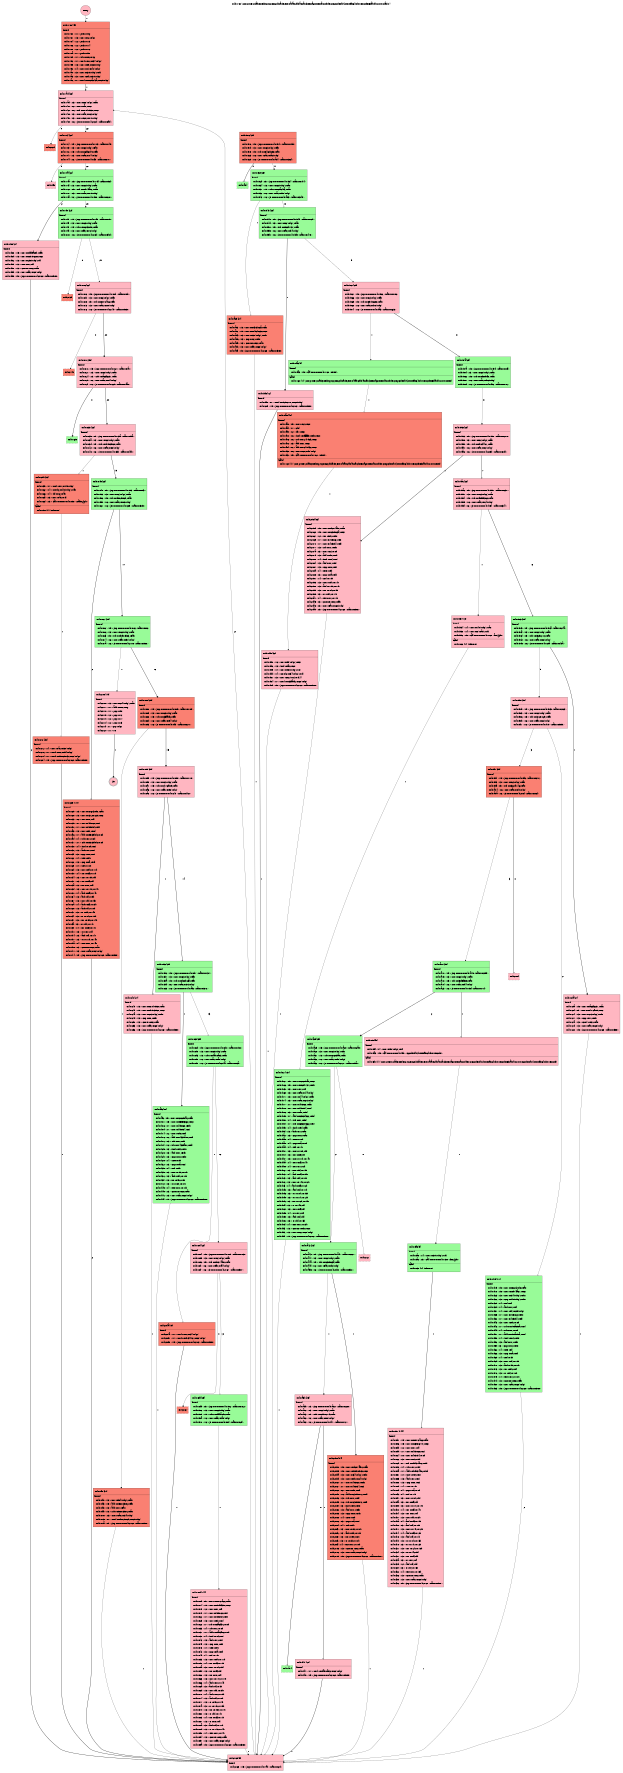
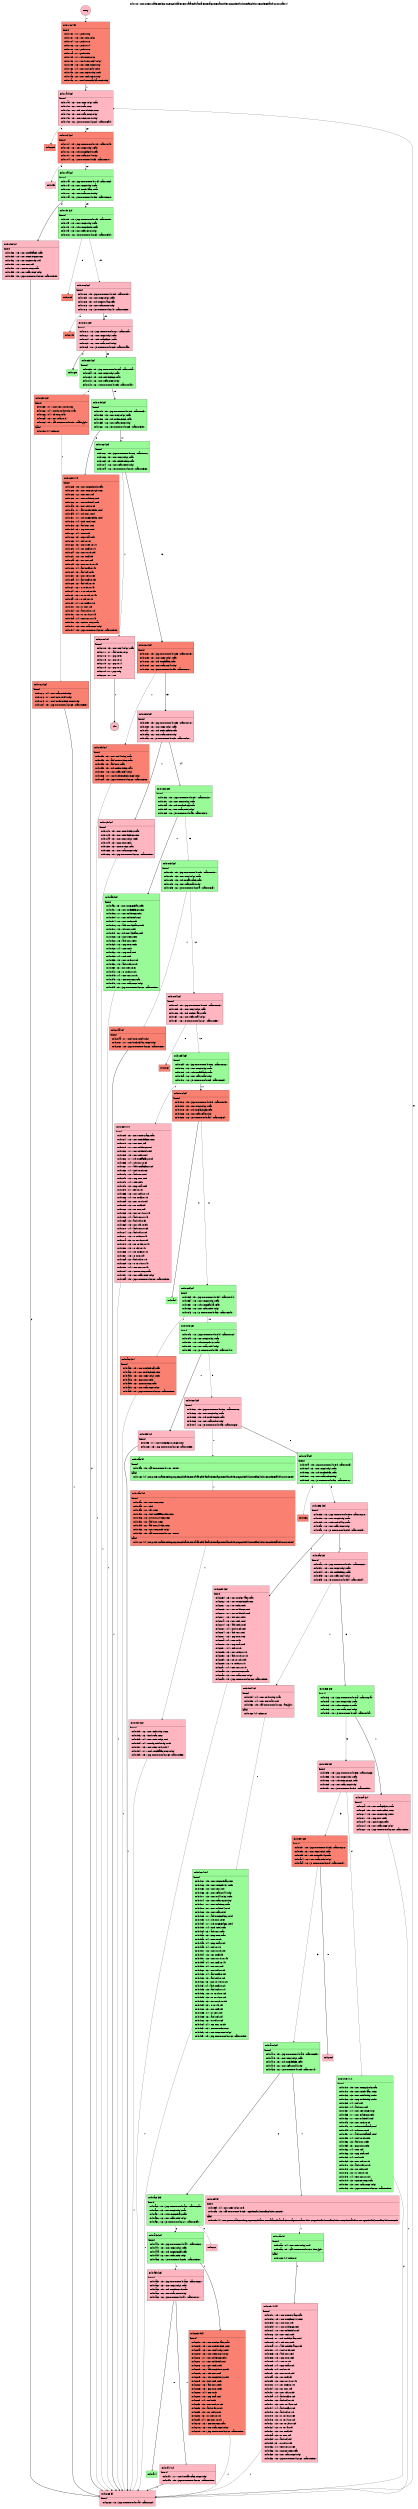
(108, 440) -> (108, 373)
none -> (201, 1086)
none -> (303, 1518)
